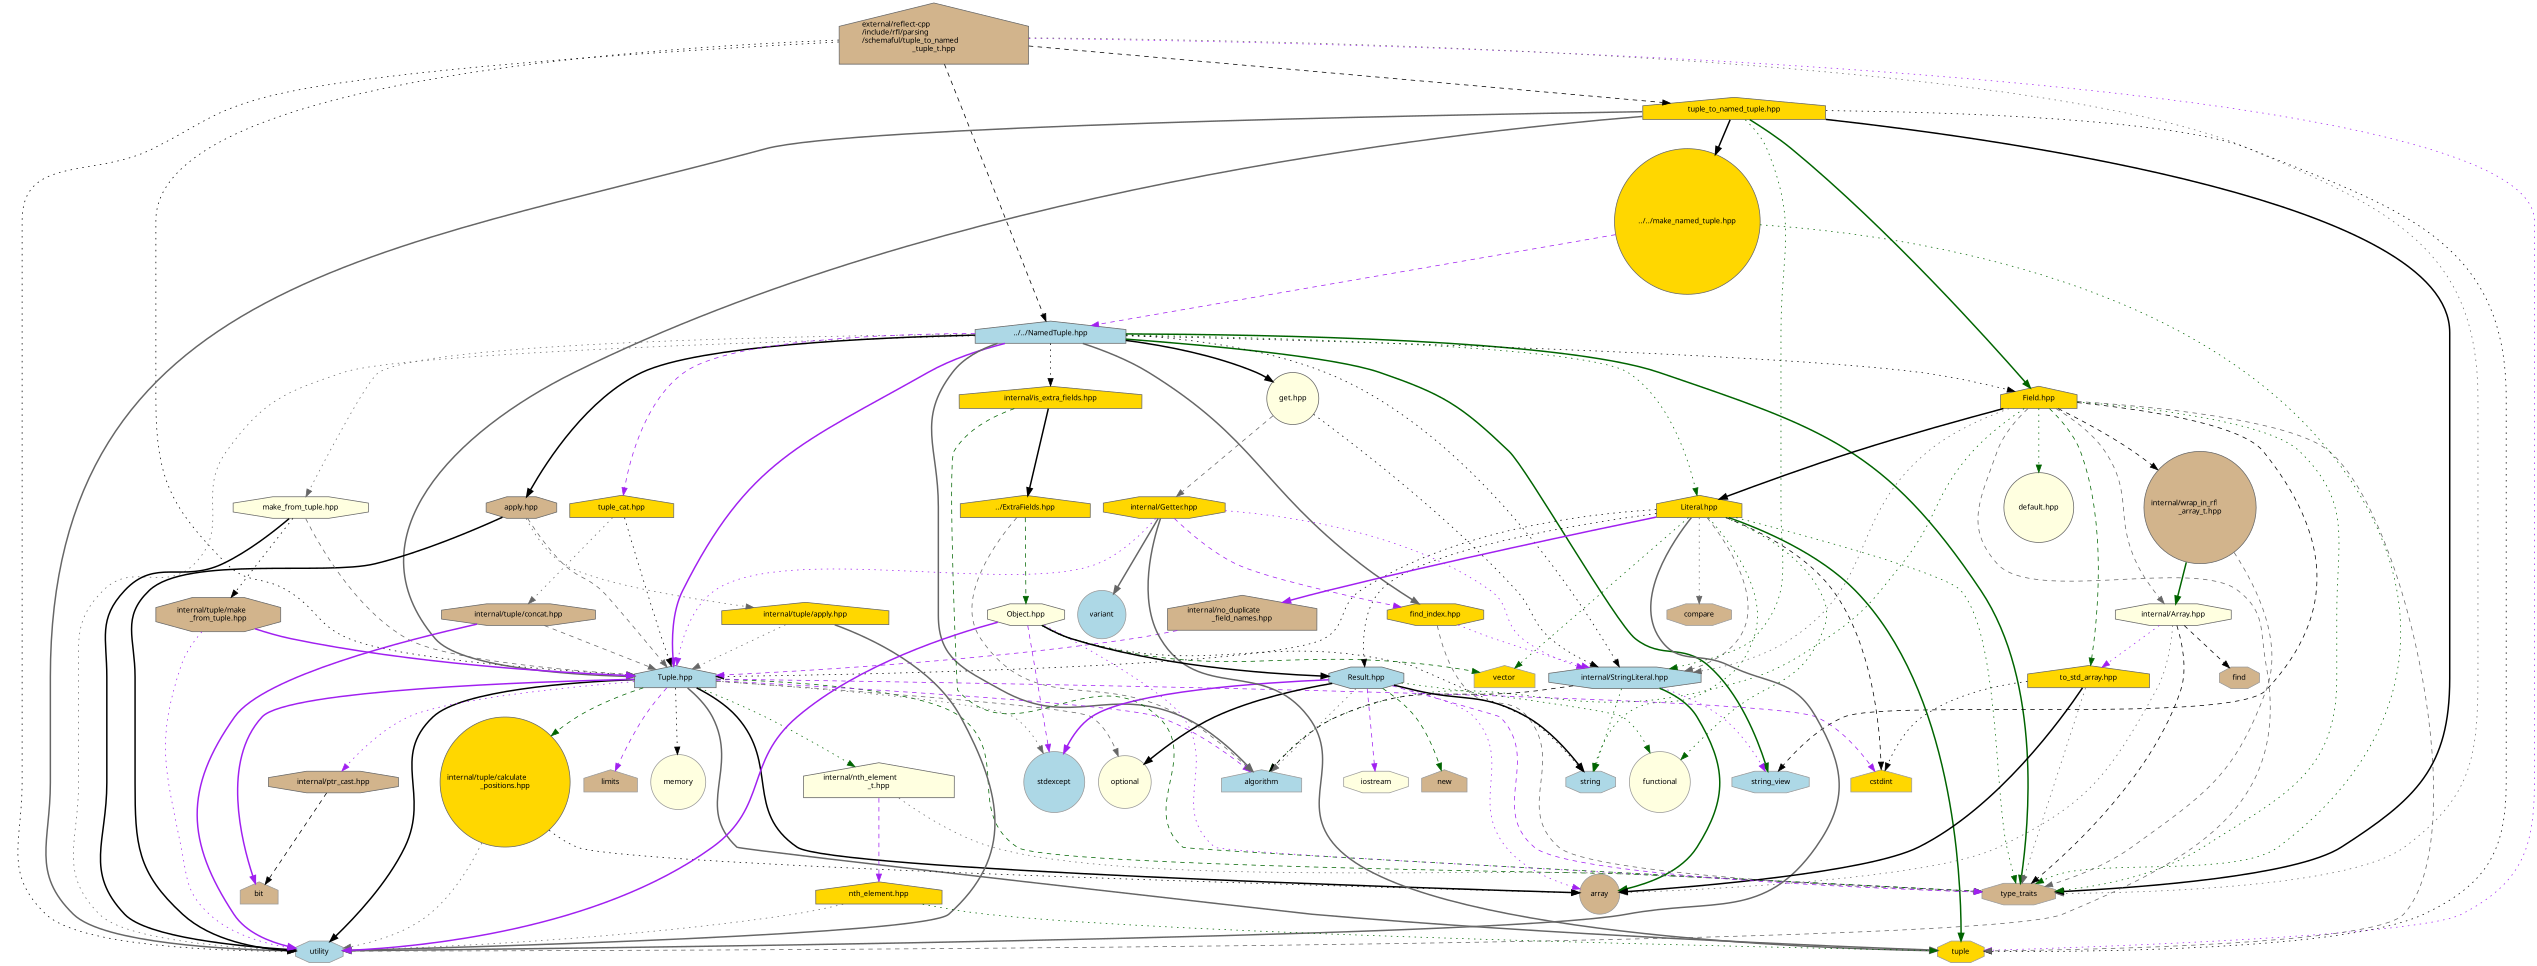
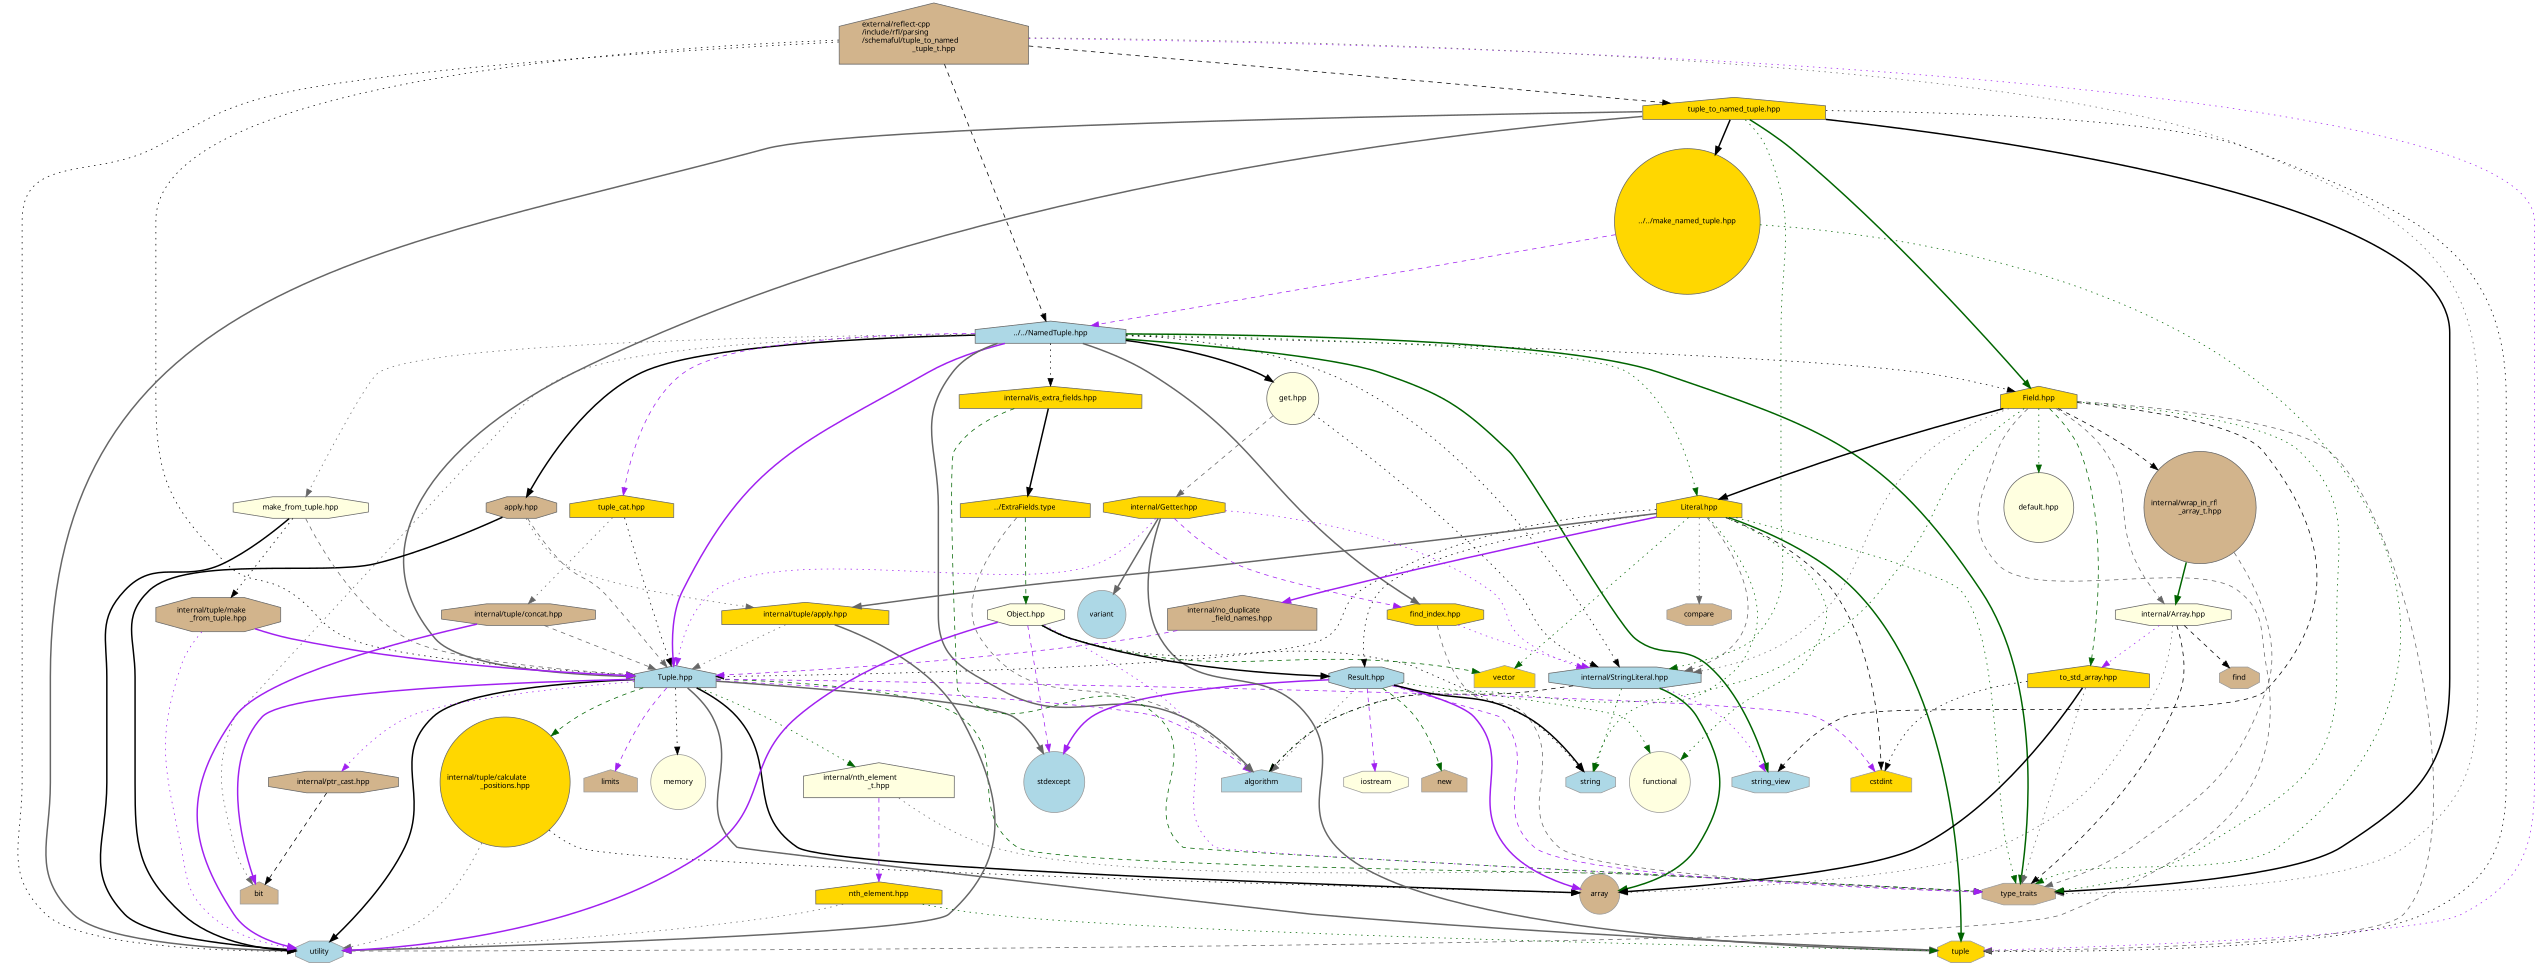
(235, 441) -> (480, 452)
(1025, 508) -> (1025, 508)
(962, 705) -> (945, 702)
(1491, 778) -> (1491, 778)
(1125, 782) -> none
(1369, 931) -> (1259, 561)
